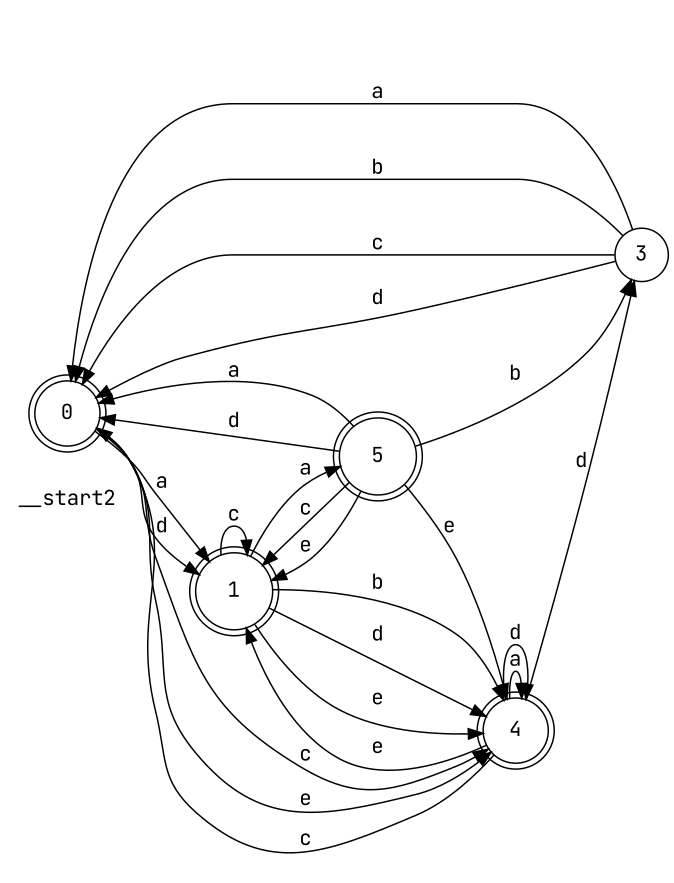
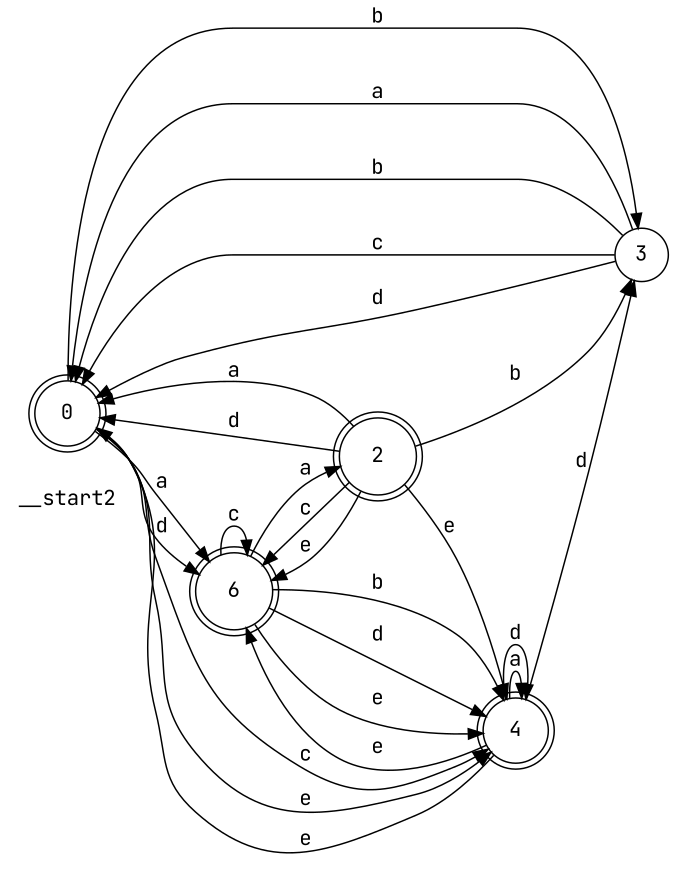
none -> (281, 28)
(378, 456) -> (378, 456)
(234, 591) -> (234, 591)
(306, 840) -> (306, 840)
